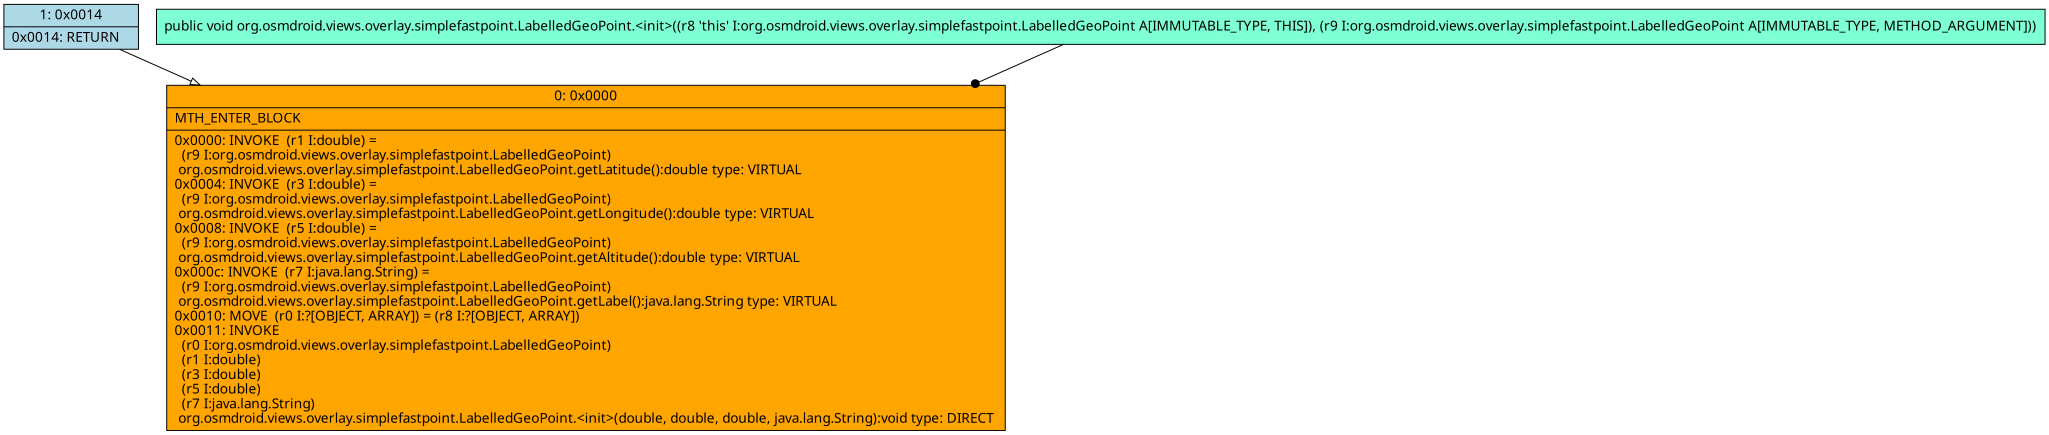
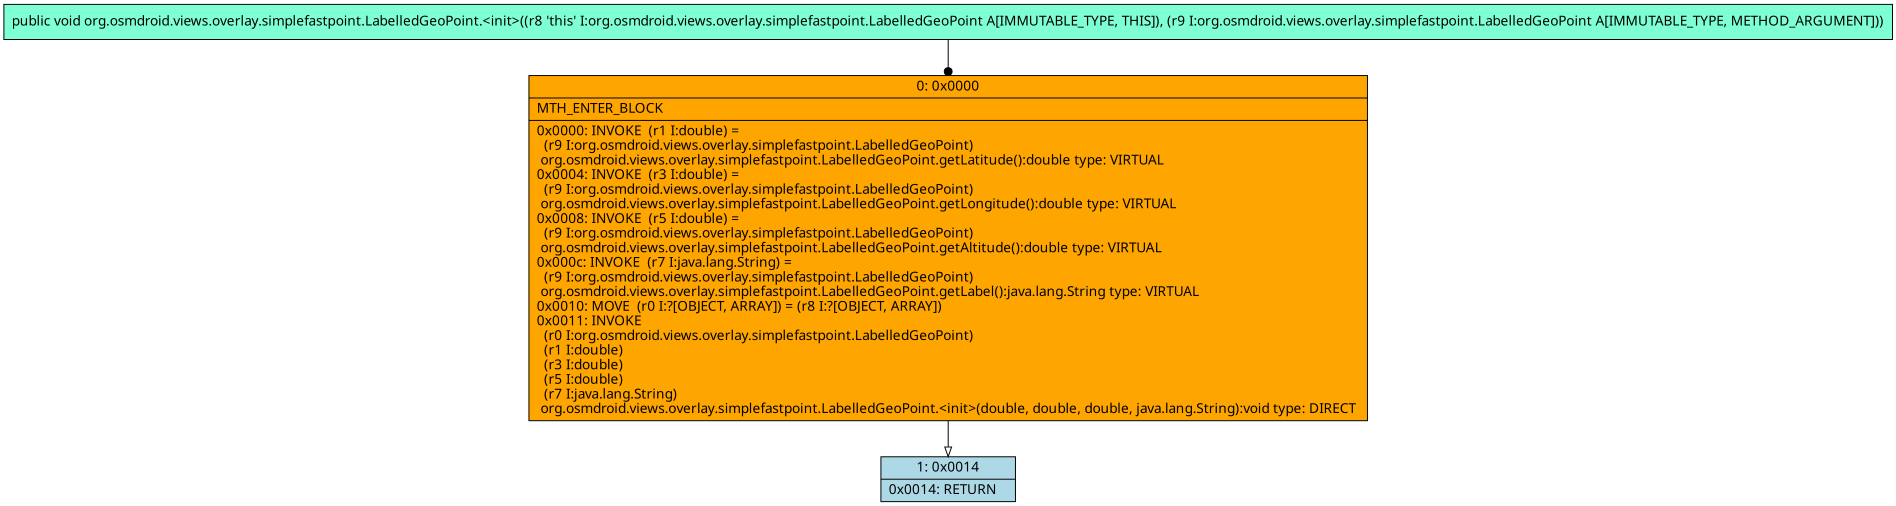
(155, 65) -> (948, 434)
